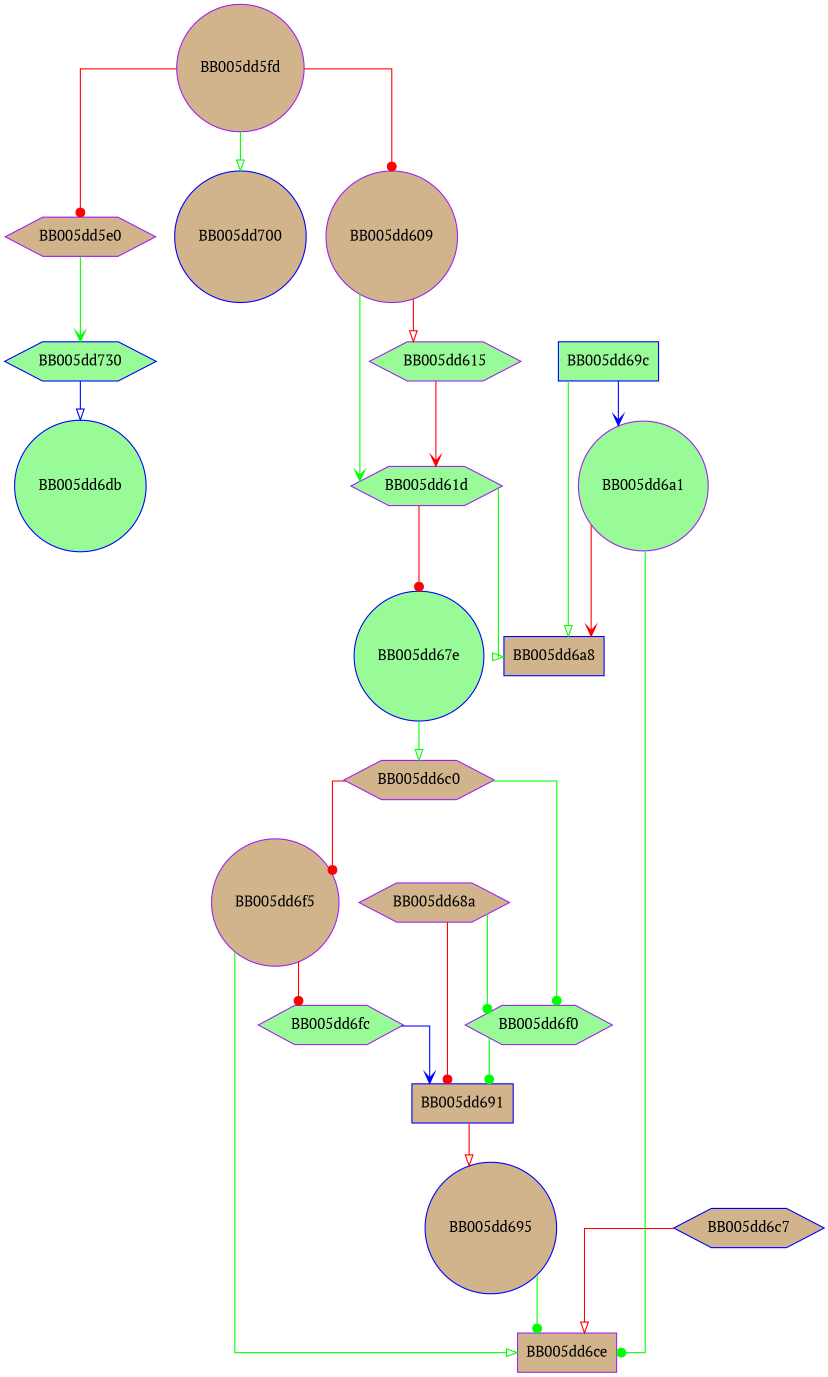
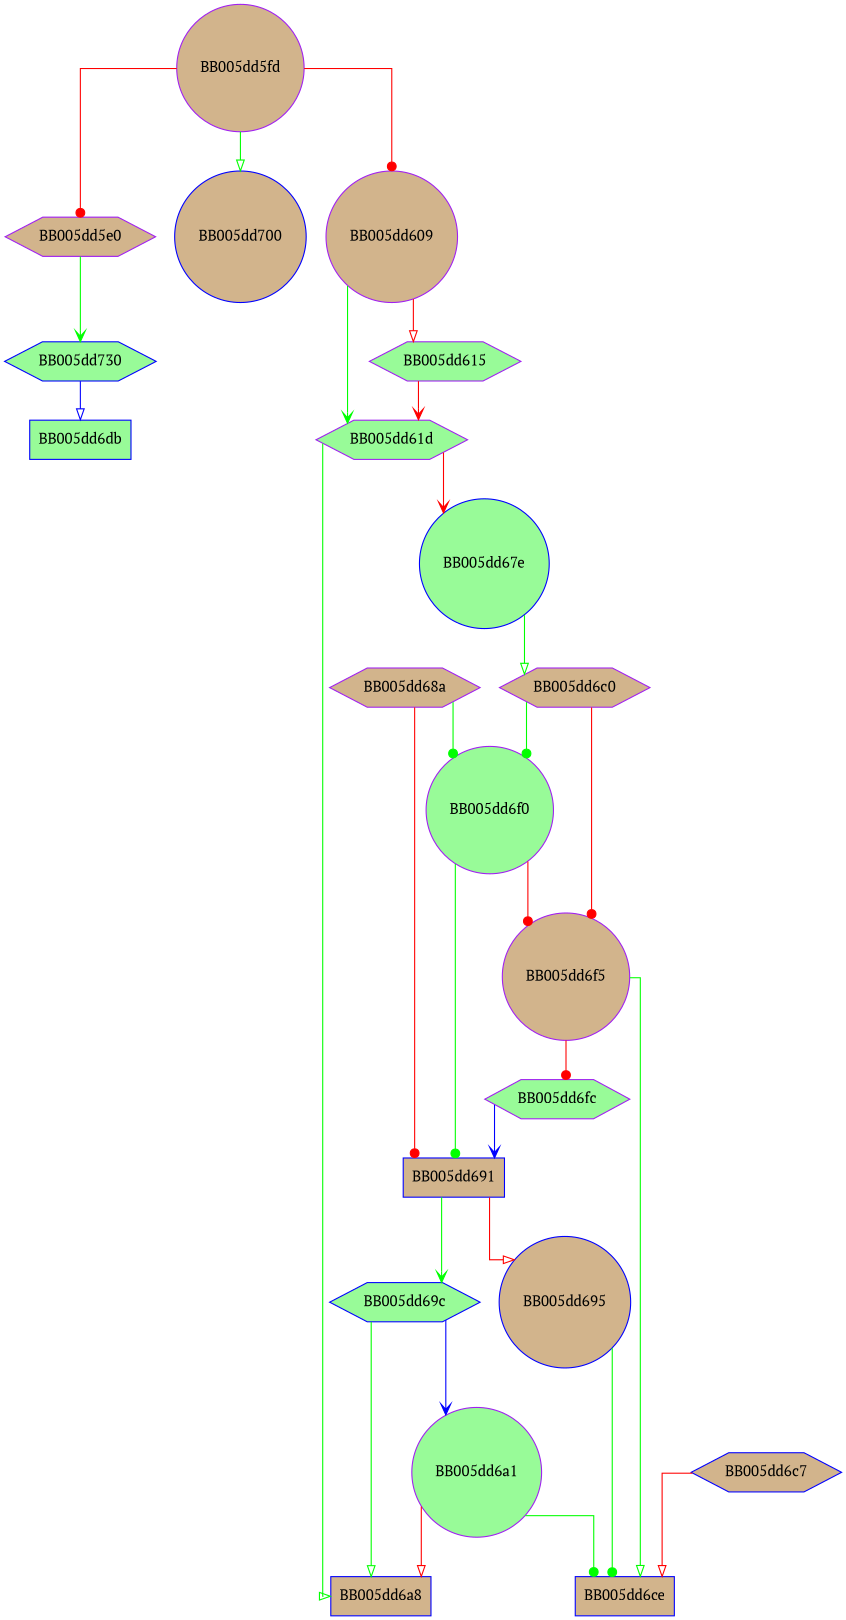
(608, 361) -> (405, 1302)
(80, 486) -> (80, 440)
(419, 544) -> (444, 477)
(591, 575) -> (421, 1536)
none -> (528, 889)
(539, 1025) -> (490, 810)
none -> (442, 1234)
(567, 1353) -> (625, 1596)
